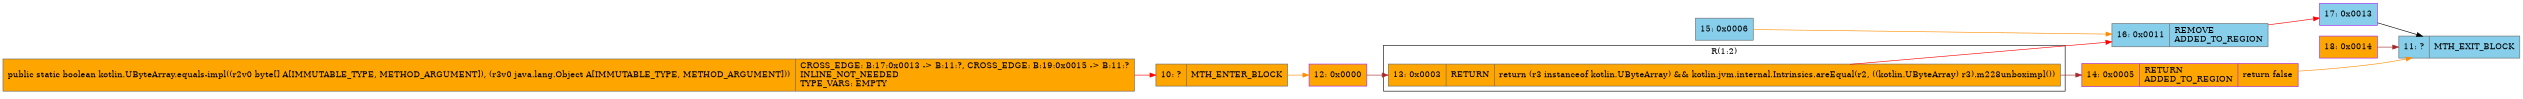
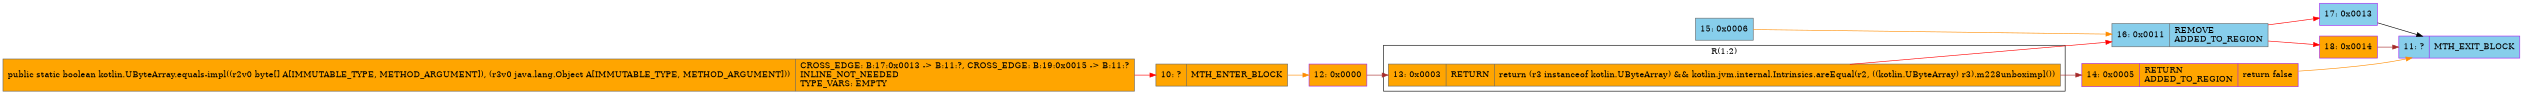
none -> (2291, 43)
(2459, 47) -> (2459, 47)
